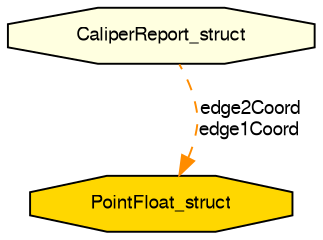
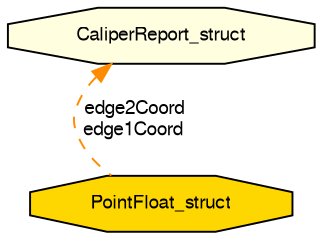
(197, 110) -> (75, 130)
